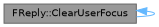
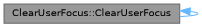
(70, 14) -> (92, 14)
